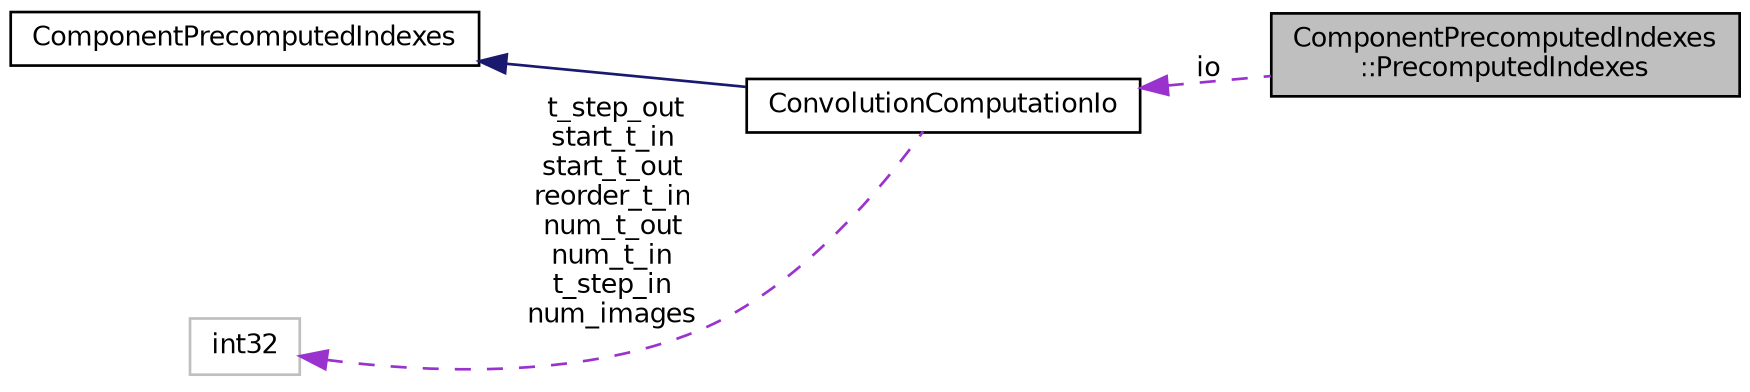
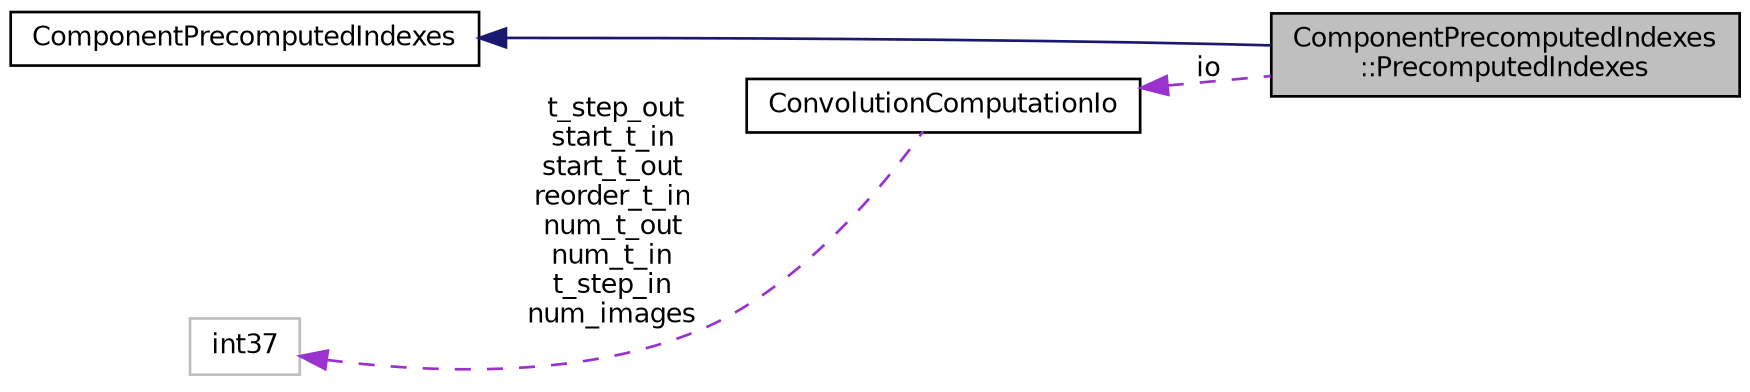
(626, 75) -> (889, 39)
(245, 347) -> (245, 347)
